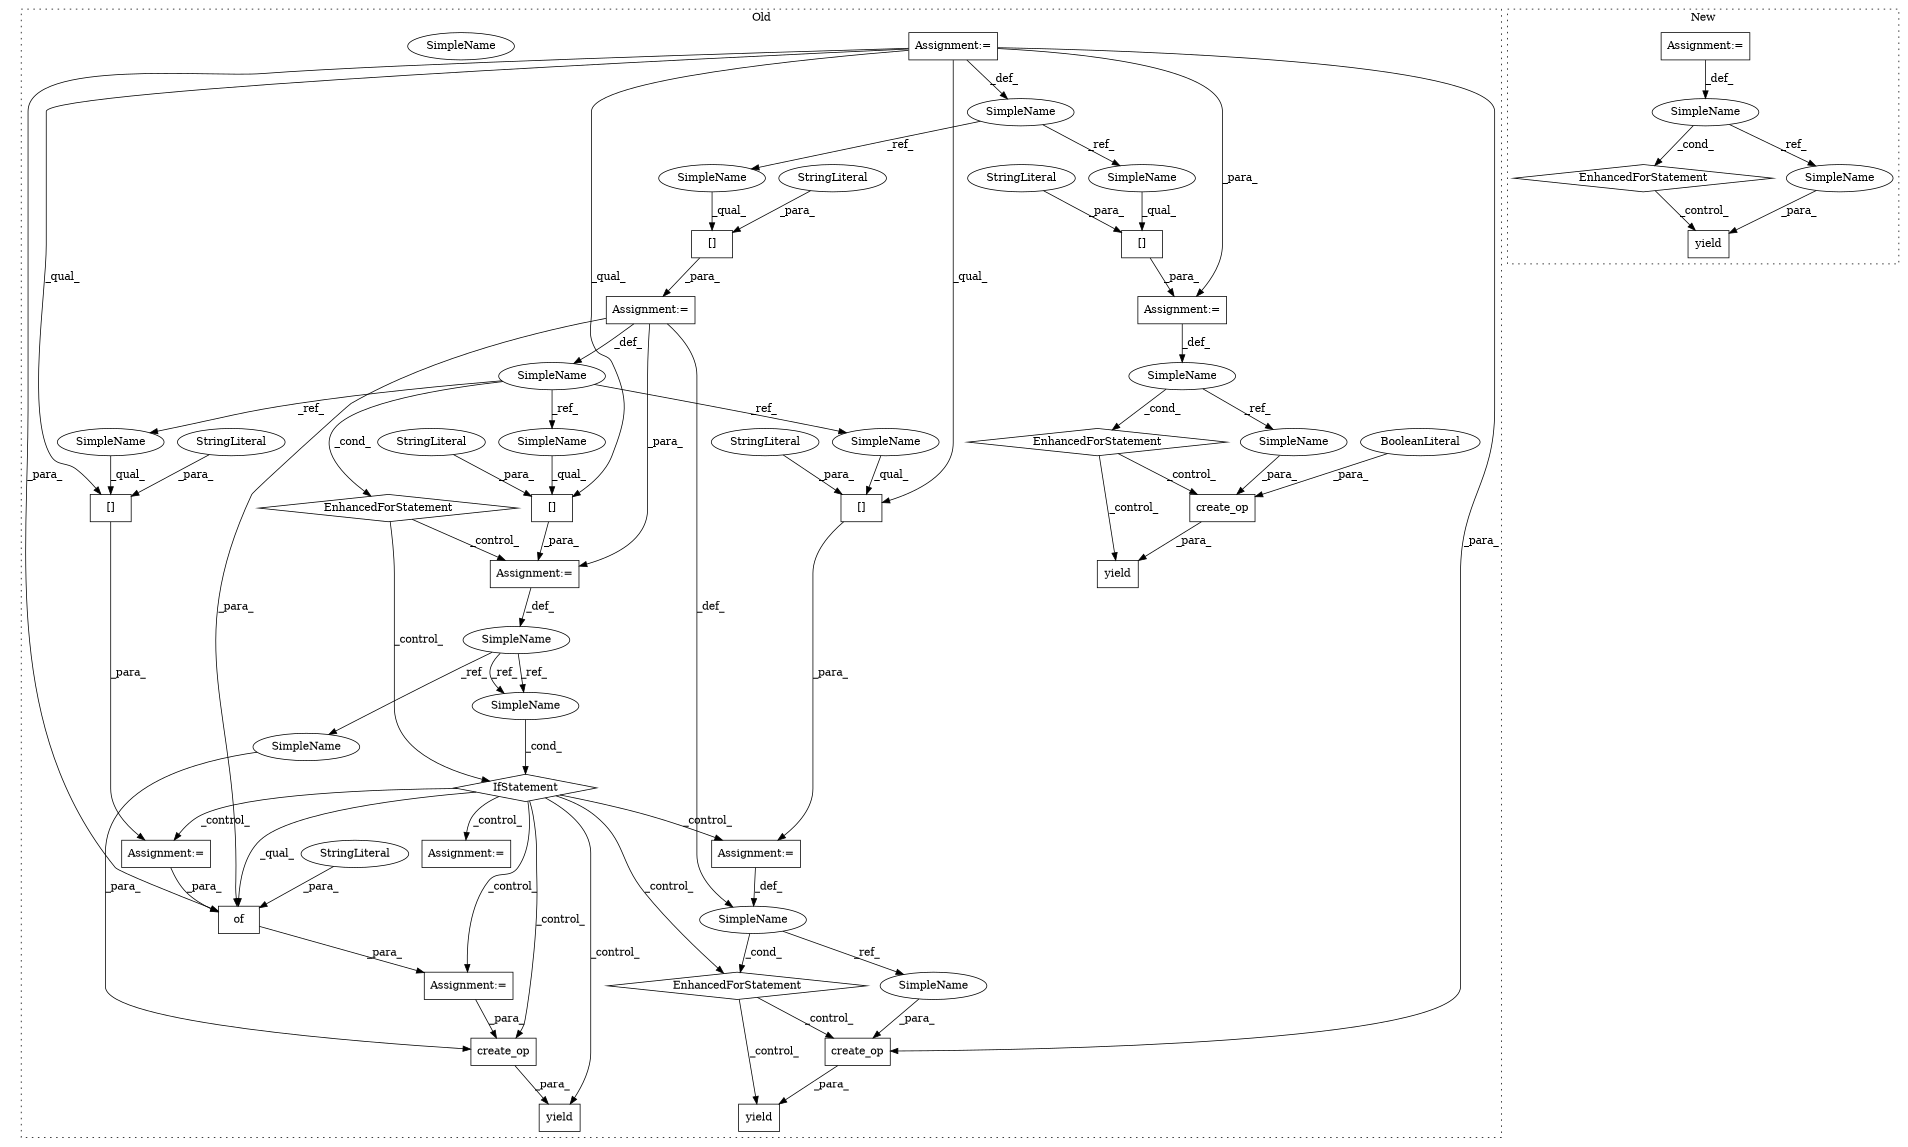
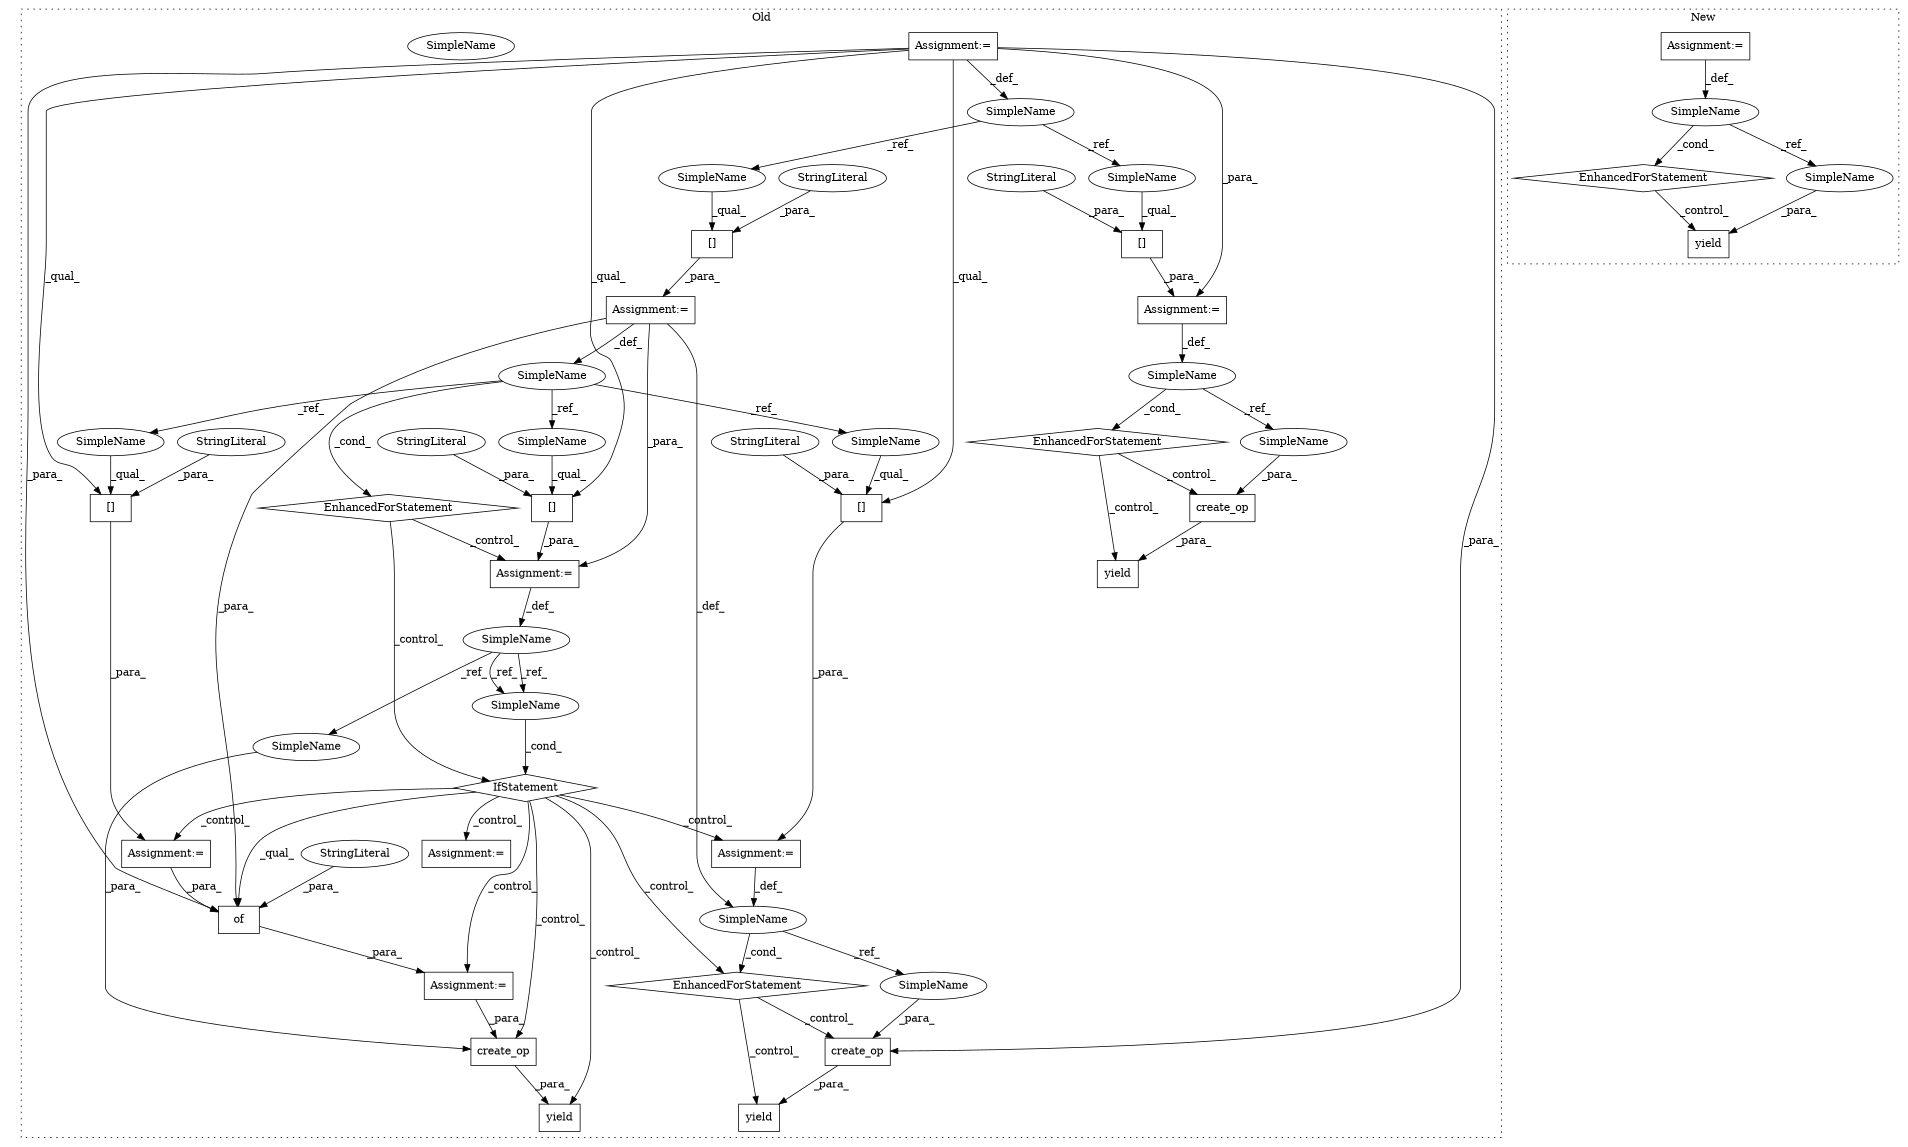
(1420, 442) -> none
